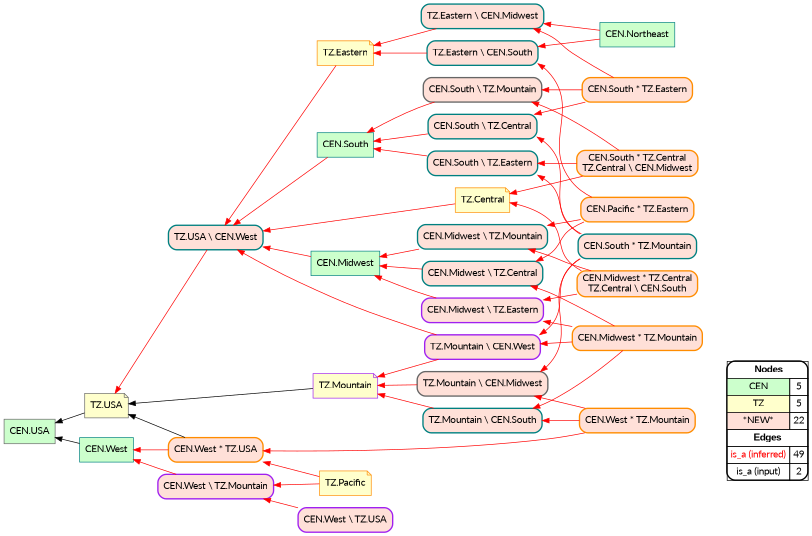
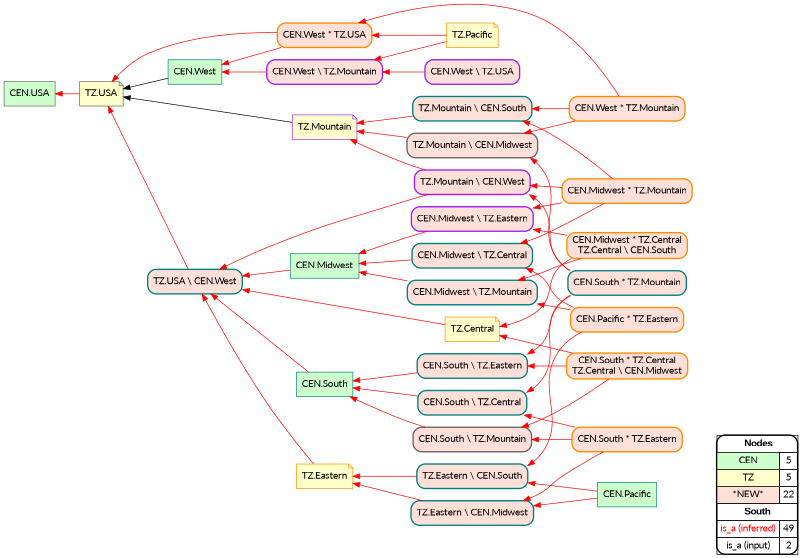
(637, 35) -> (627, 495)
(73, 417) -> (71, 94)
(160, 427) -> (192, 40)
(768, 438) -> (757, 512)
(71, 441) -> (149, 83)
